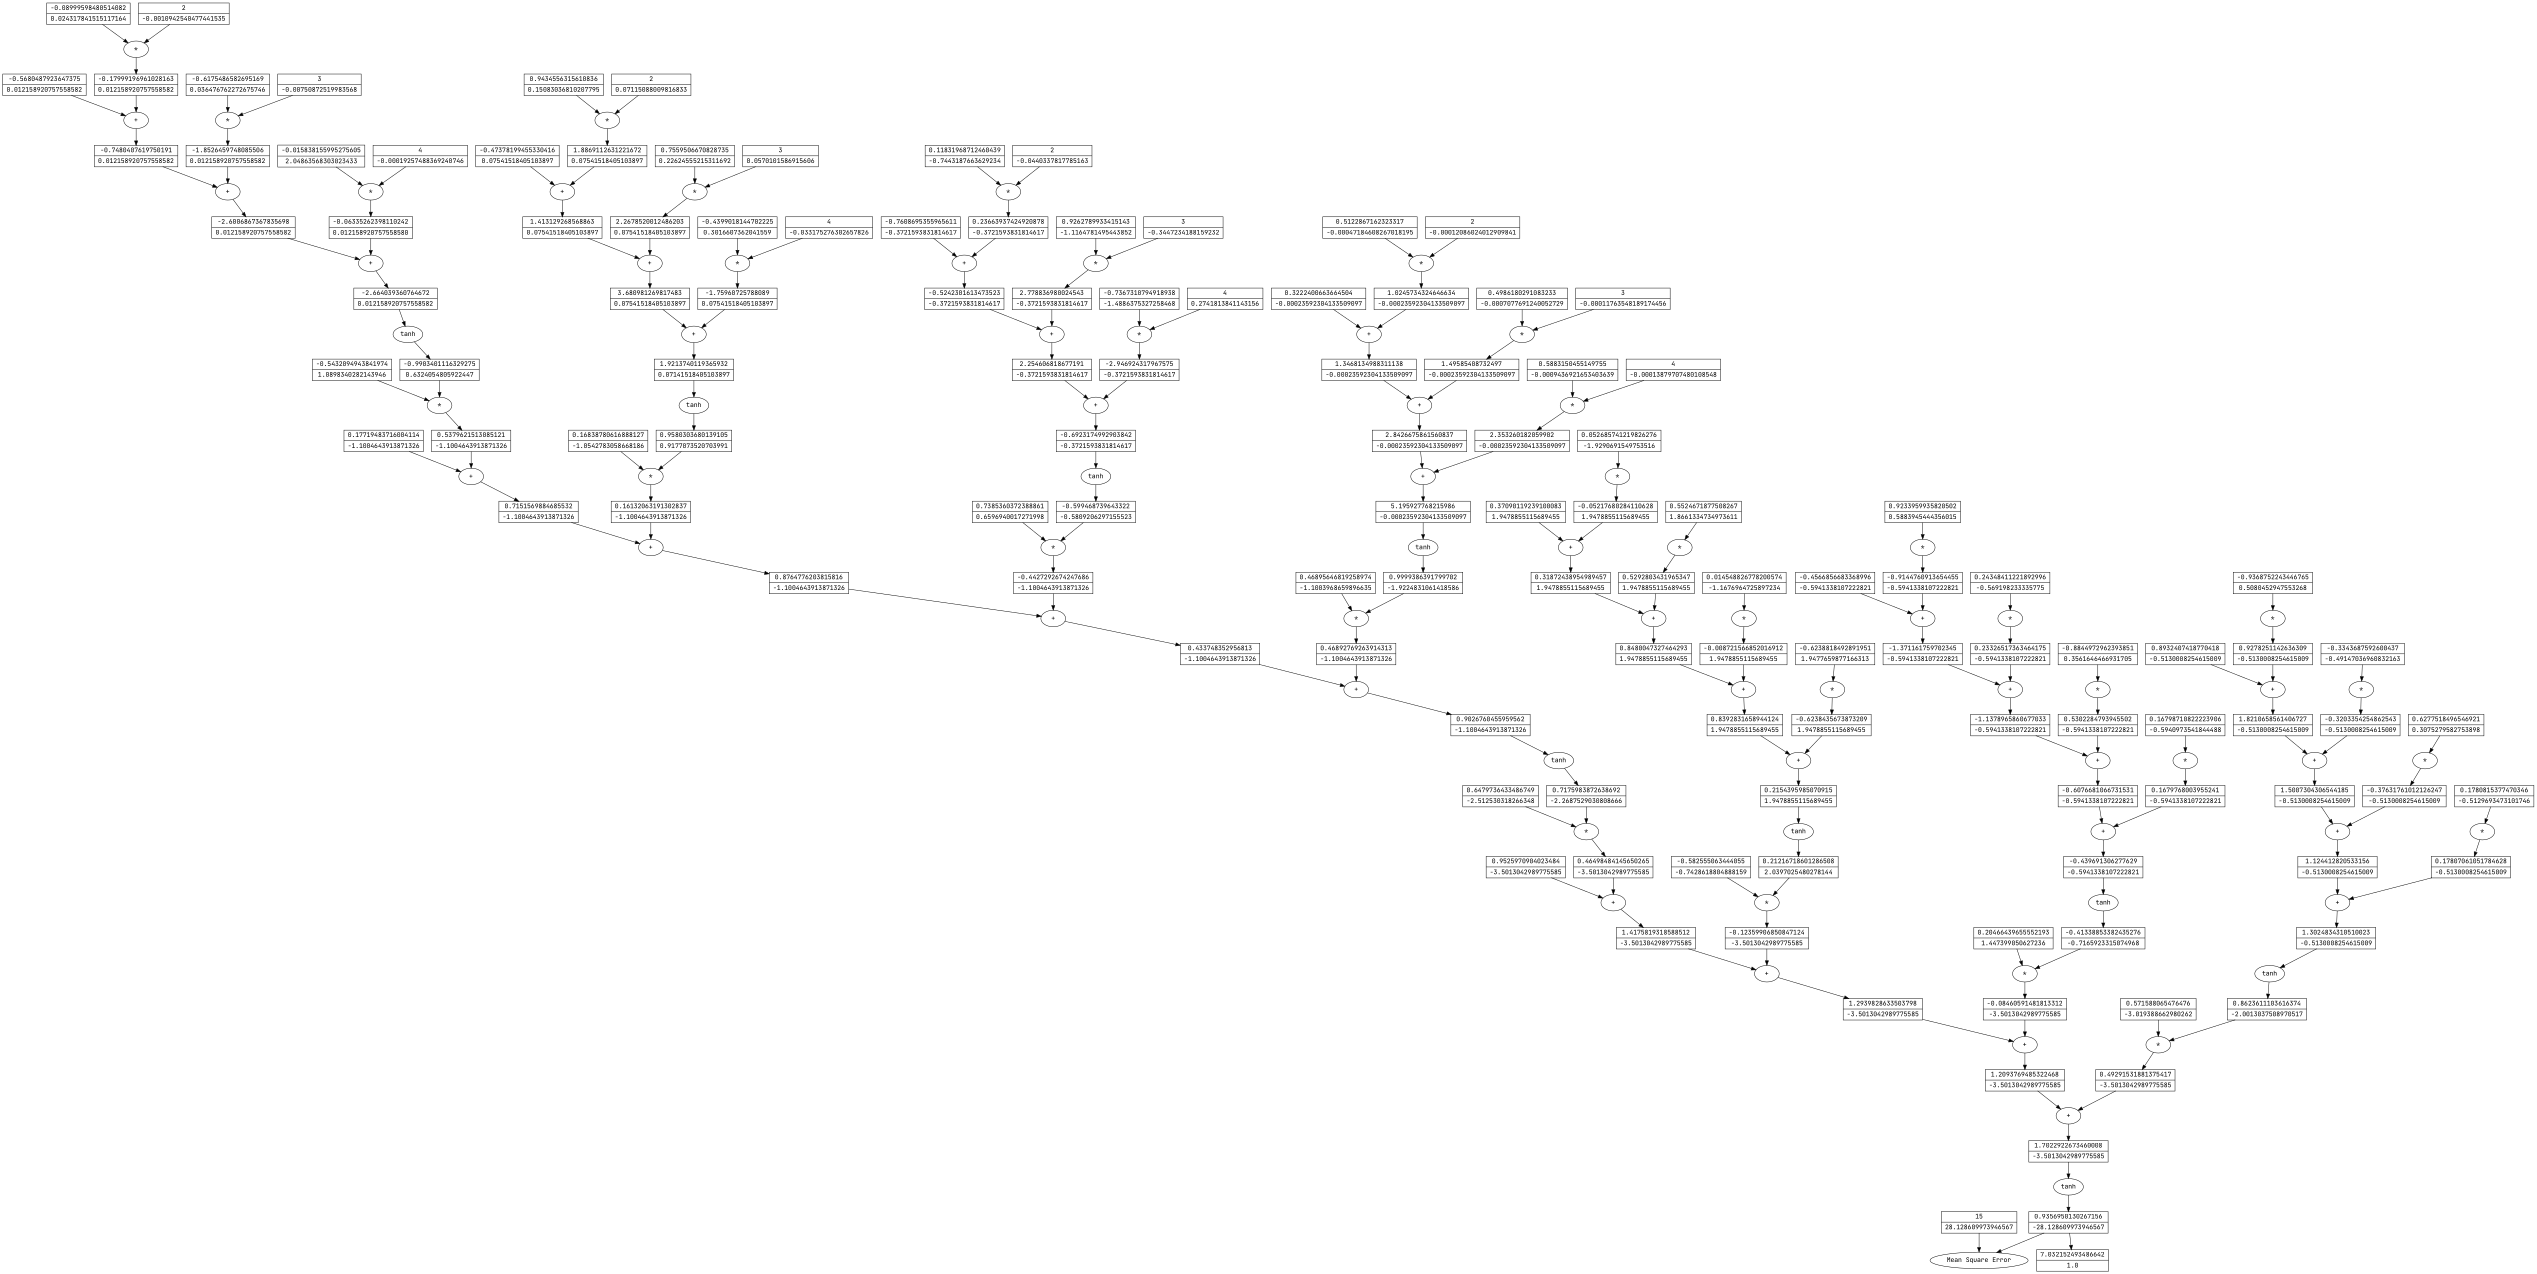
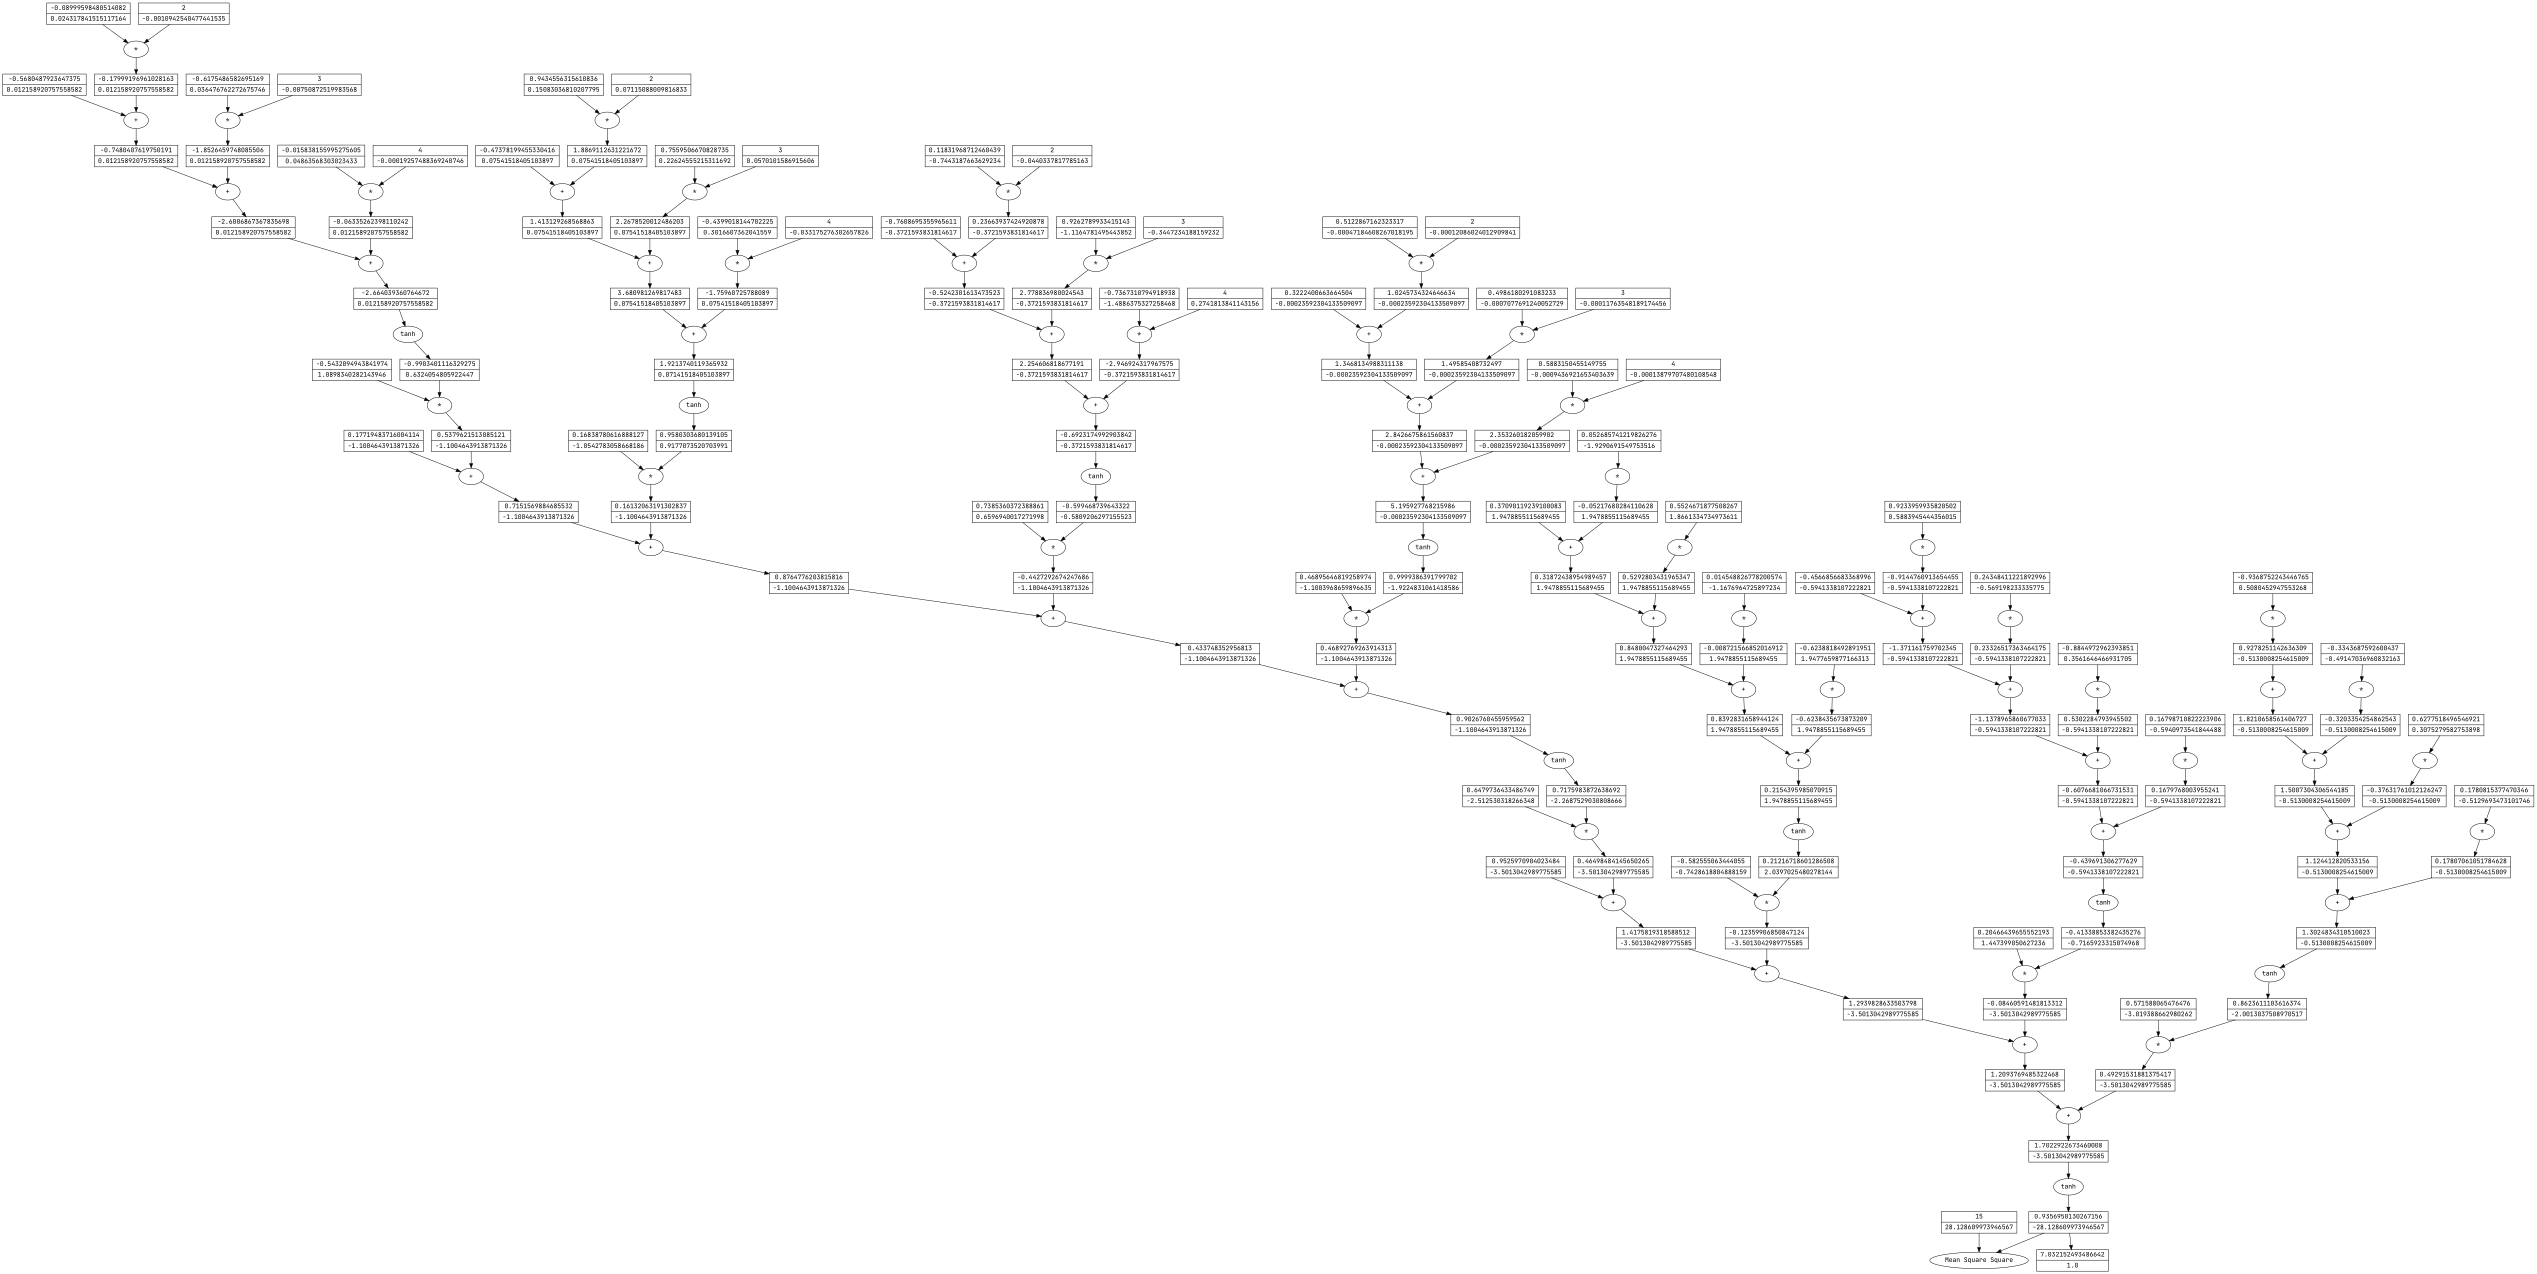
(321, 161) -> (321, 161)
(371, 233) -> (371, 233)
(2185, 654) -> none
(1979, 1260) -> (1979, 1260)
